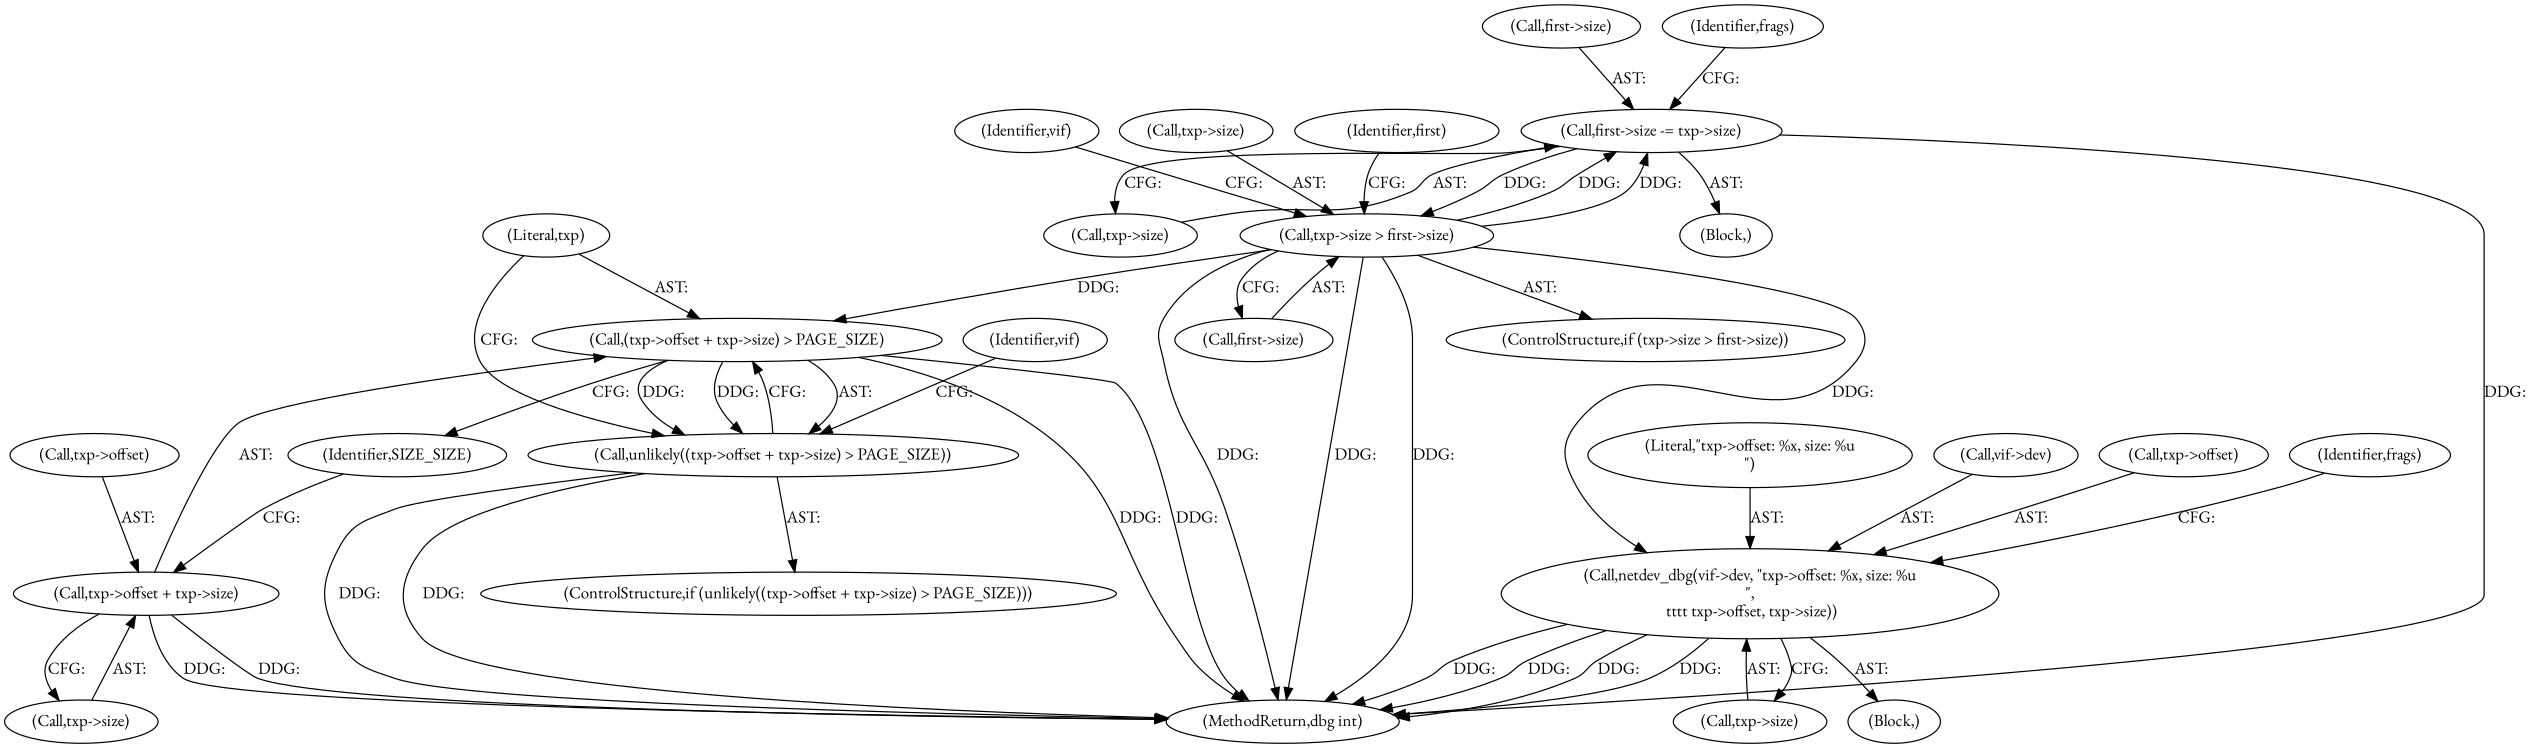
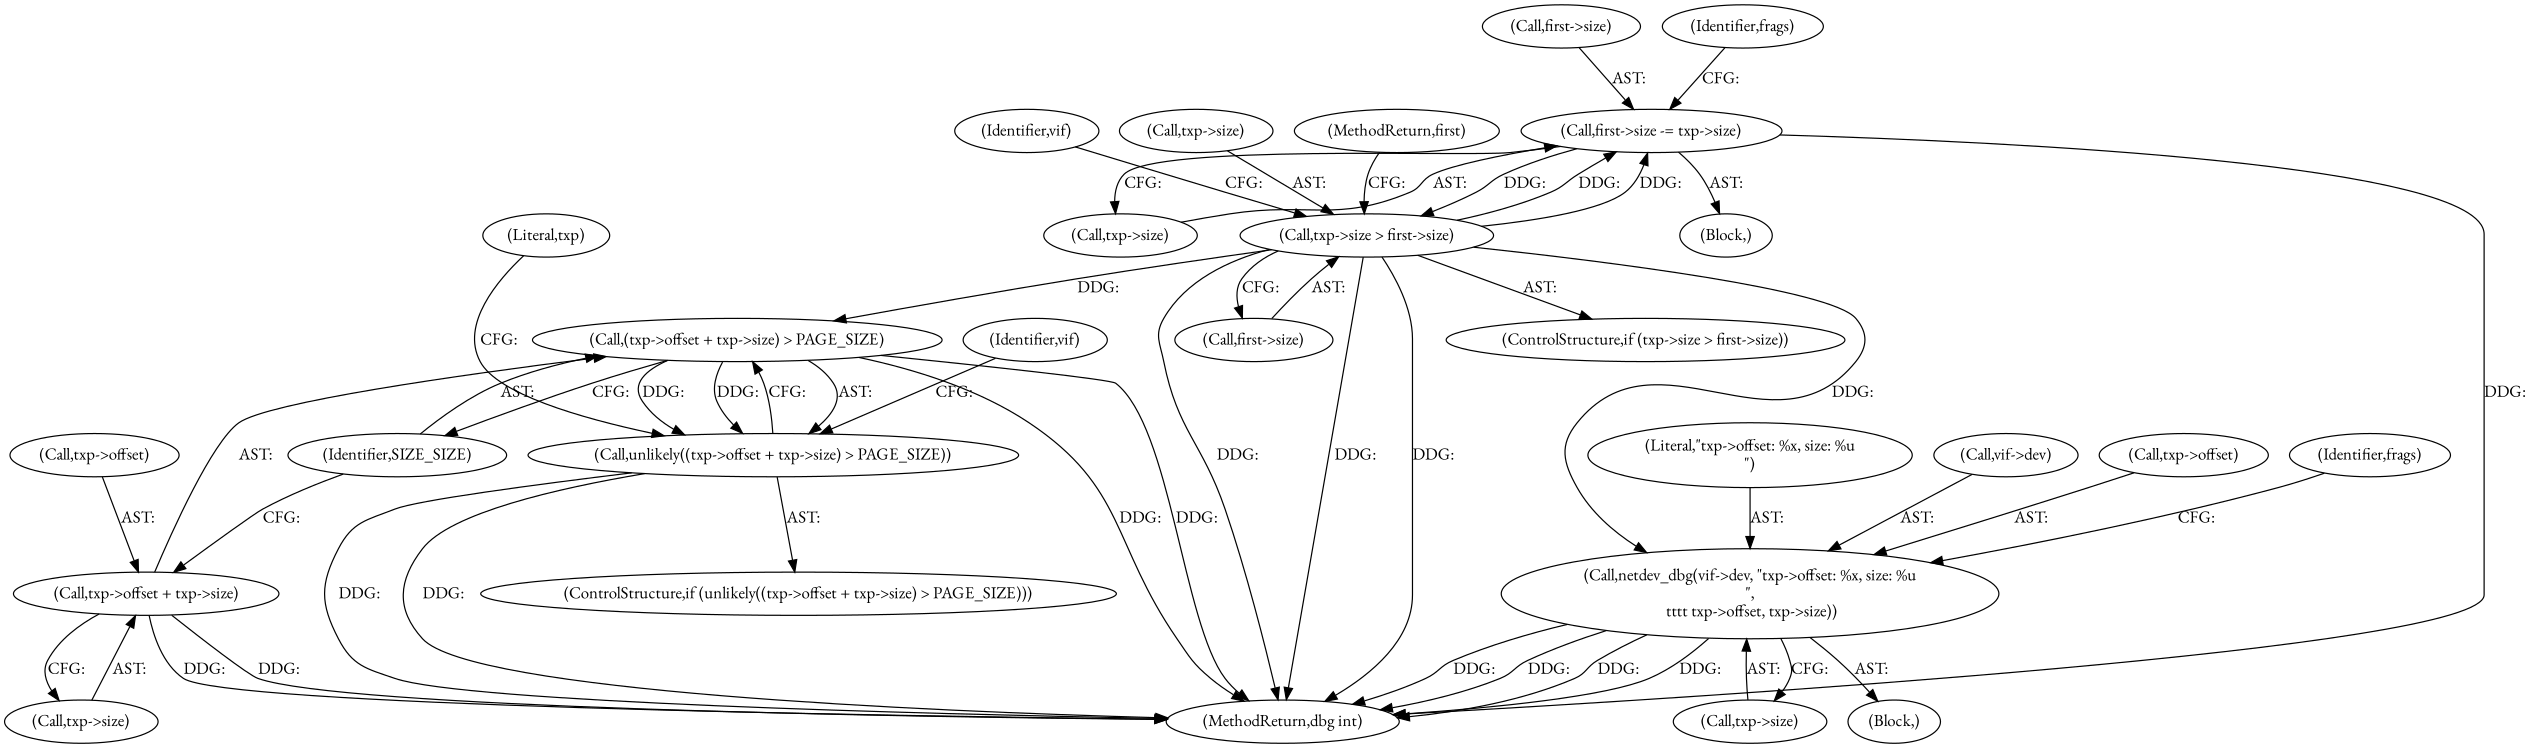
(1397, 131) -> (1397, 131)
(634, 284) -> (493, 386)
